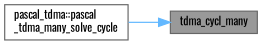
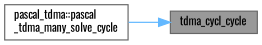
(214, 22) -> (214, 22)
